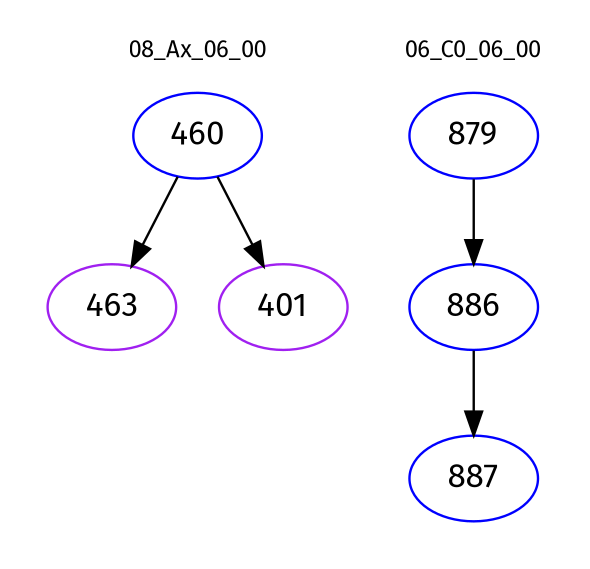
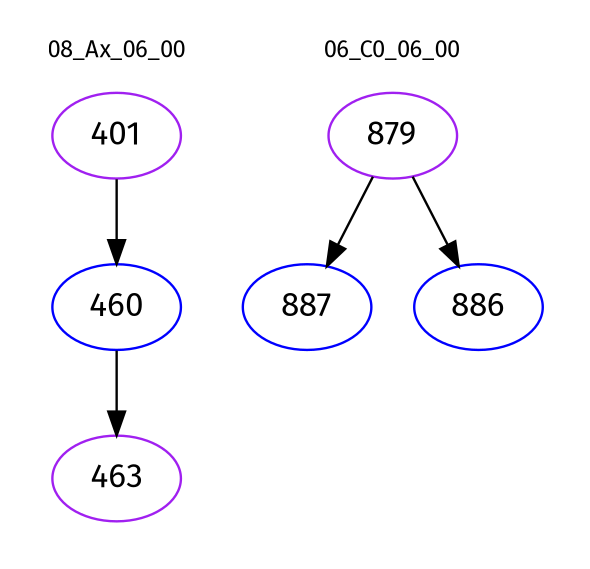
(474, 136) -> (393, 136)
(235, 211) -> (117, 210)
(474, 381) -> (355, 211)
